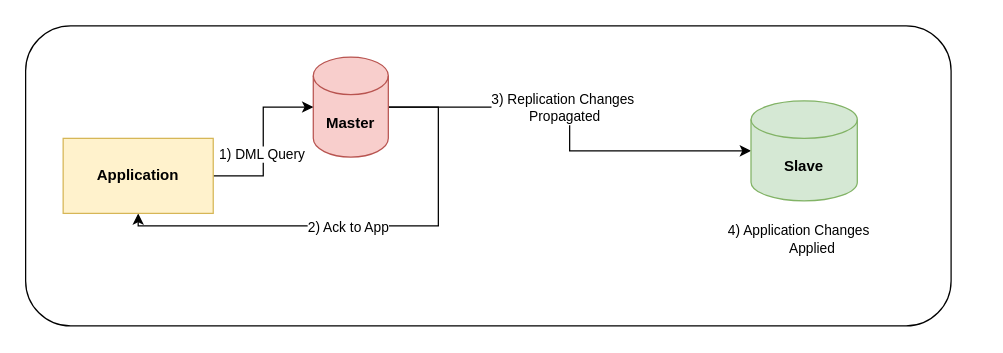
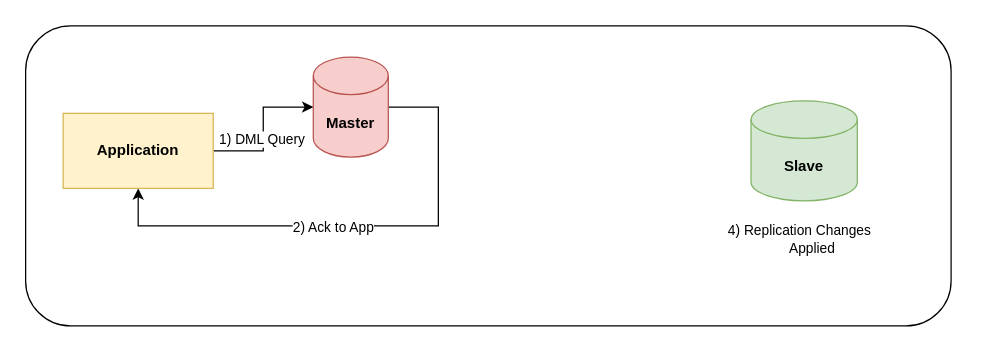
(636, 151) -> none
(138, 176) -> (138, 151)
(811, 240) -> (811, 240)
